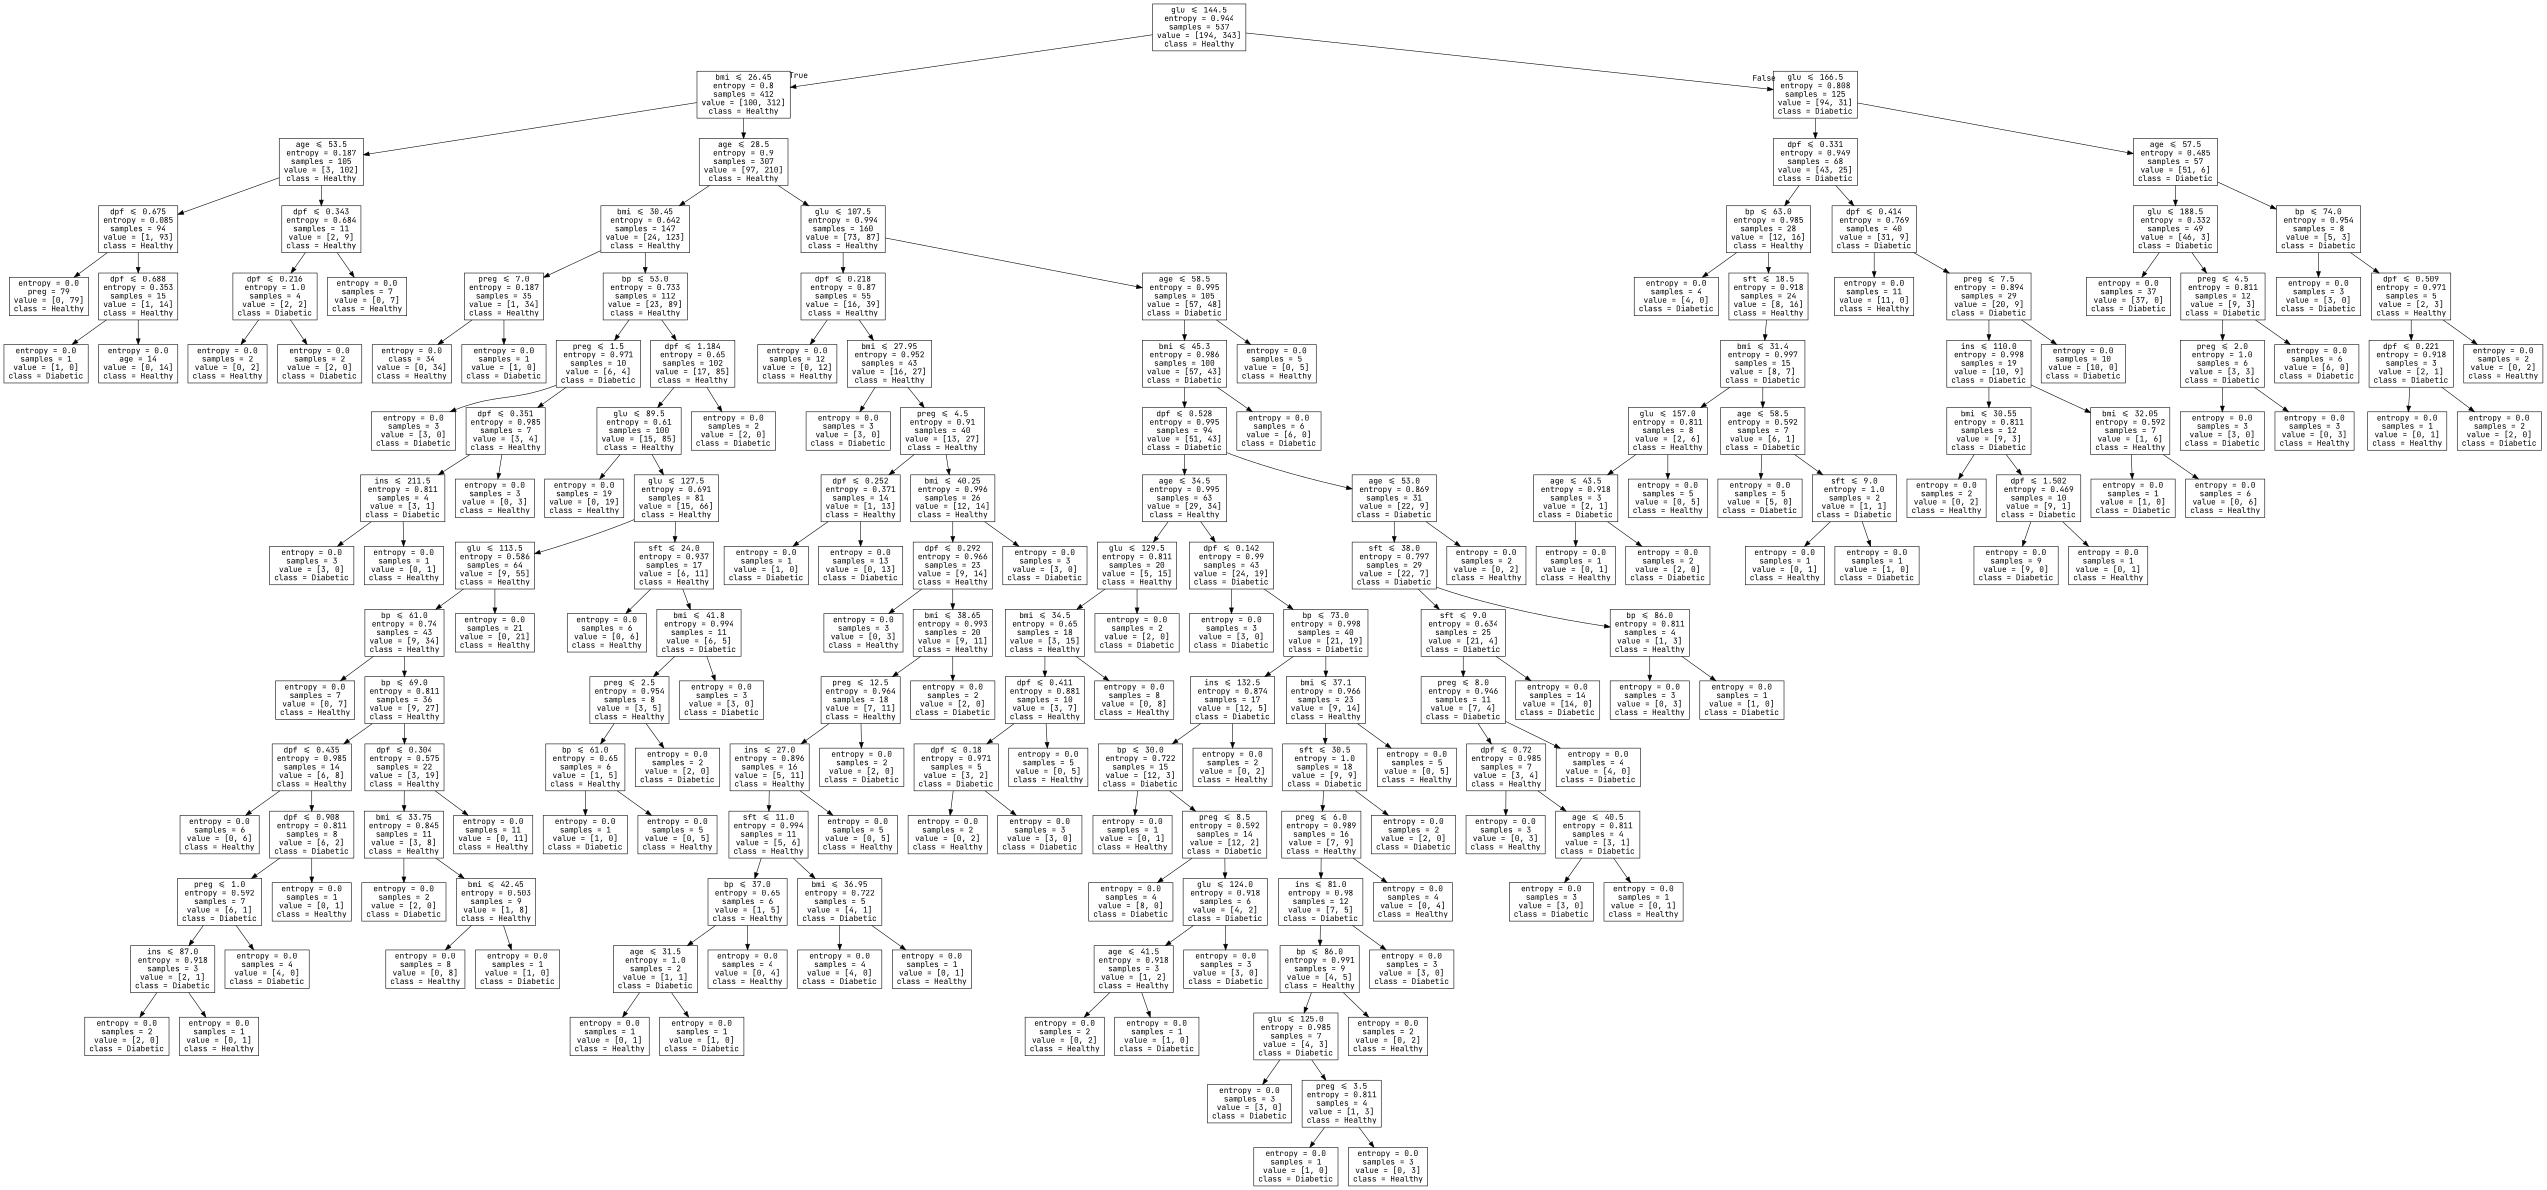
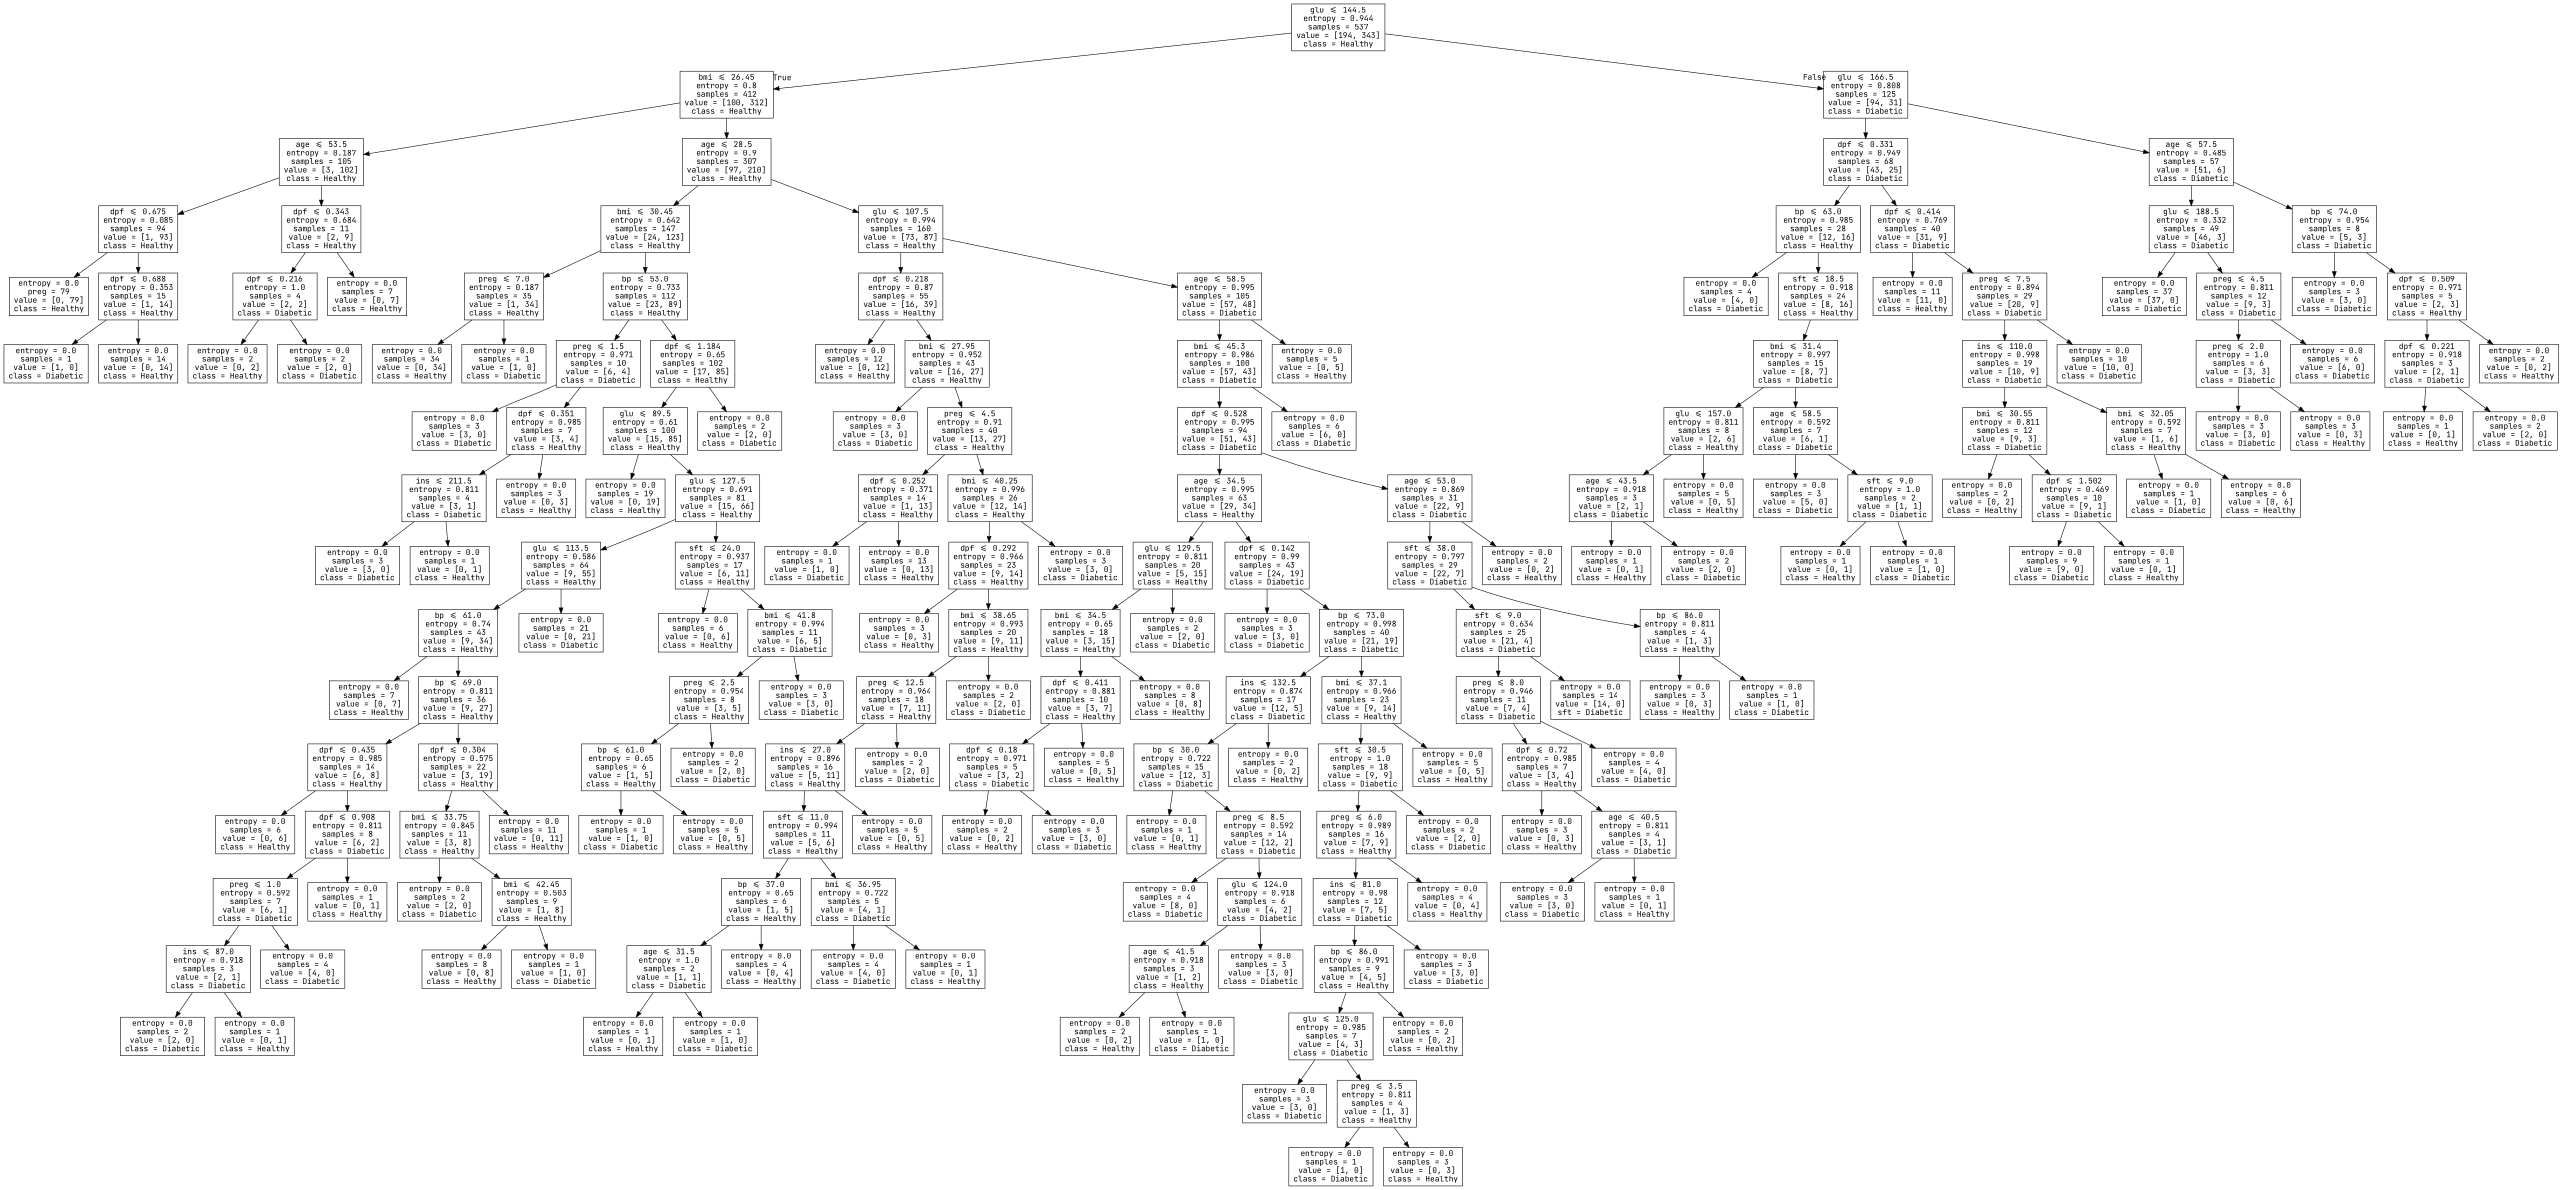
(138, 364) -> (138, 364)
(412, 364) -> (412, 364)
(1760, 498) -> (1796, 498)
(861, 566) -> (899, 566)
(495, 633) -> (561, 633)
(1558, 700) -> (1590, 700)
